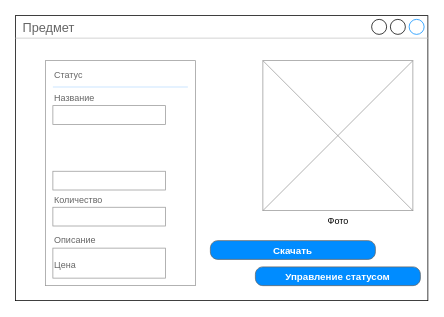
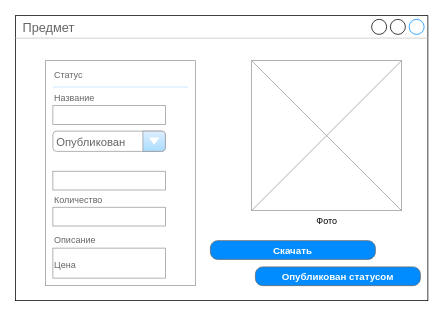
(338, 135) -> (327, 135)
none -> (109, 141)
(338, 276) -> (338, 276)
